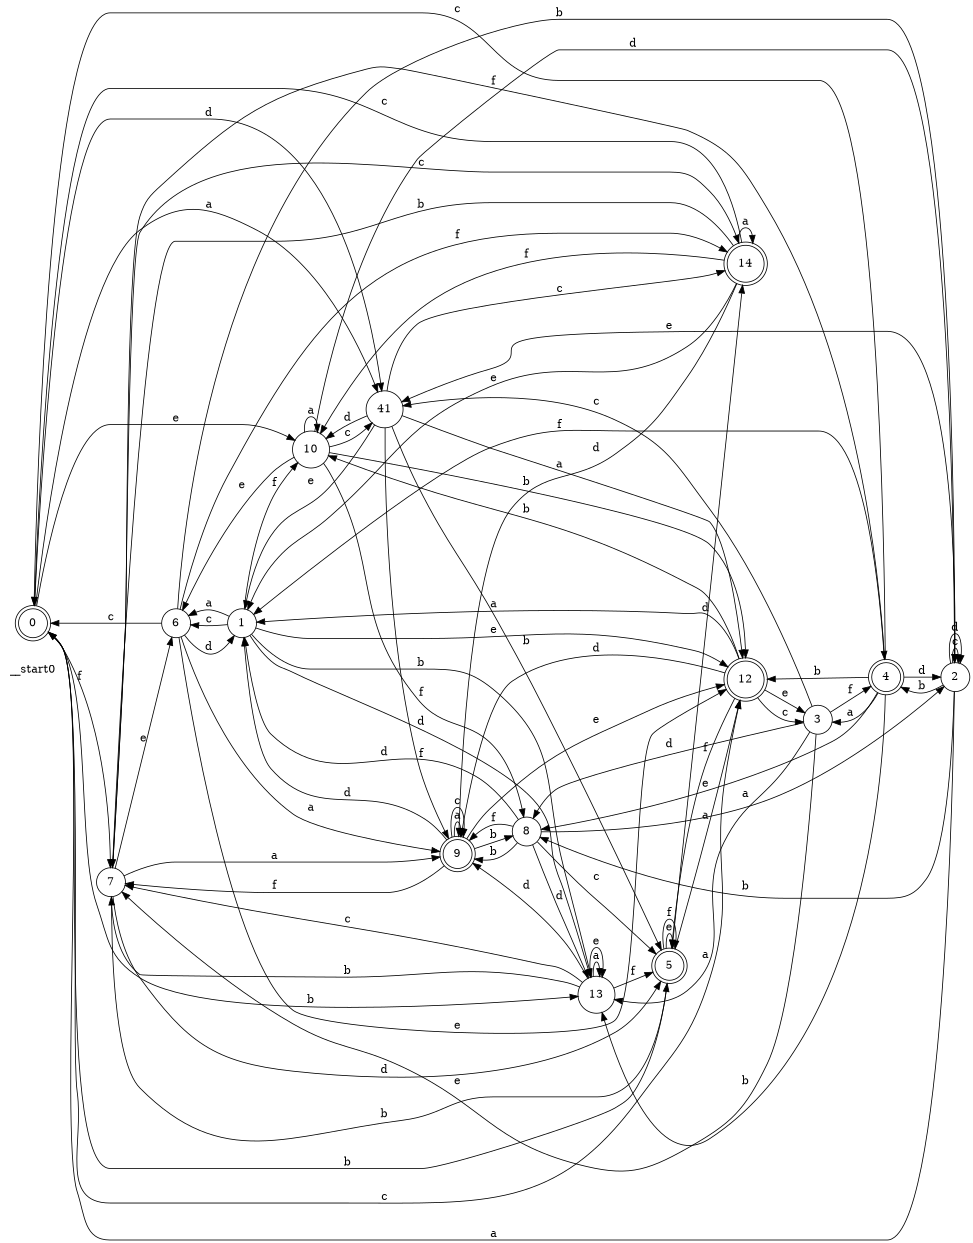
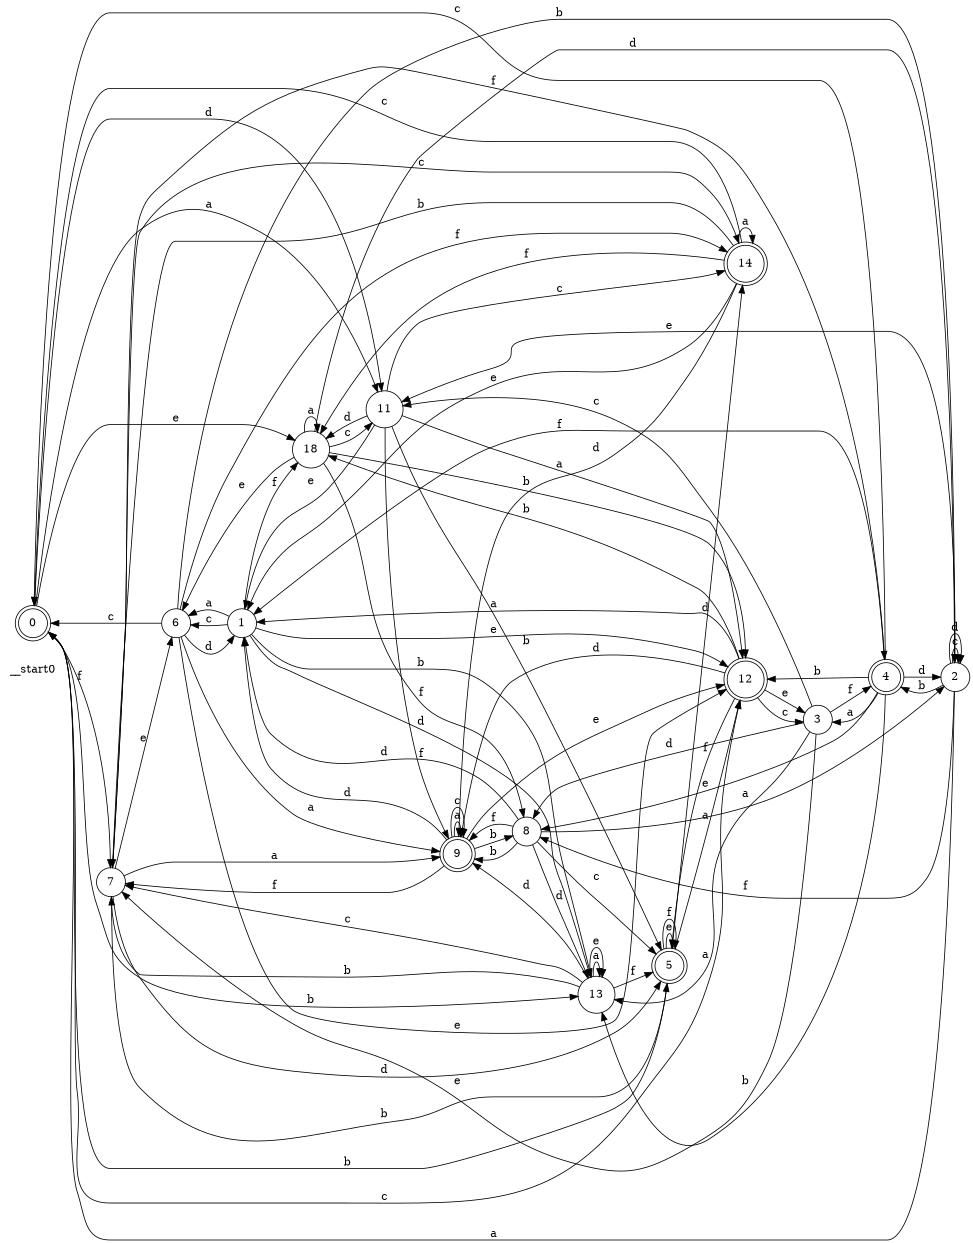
(385, 409) -> (385, 409)
(311, 450) -> (311, 450)
(746, 887) -> (746, 887)
